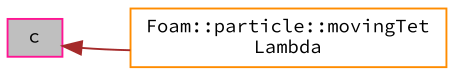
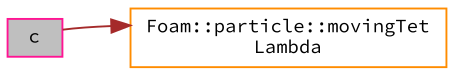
(106, 49) -> (87, 27)
